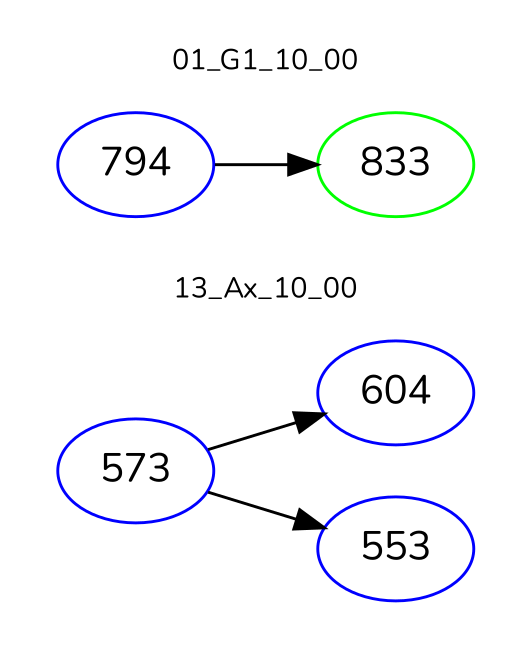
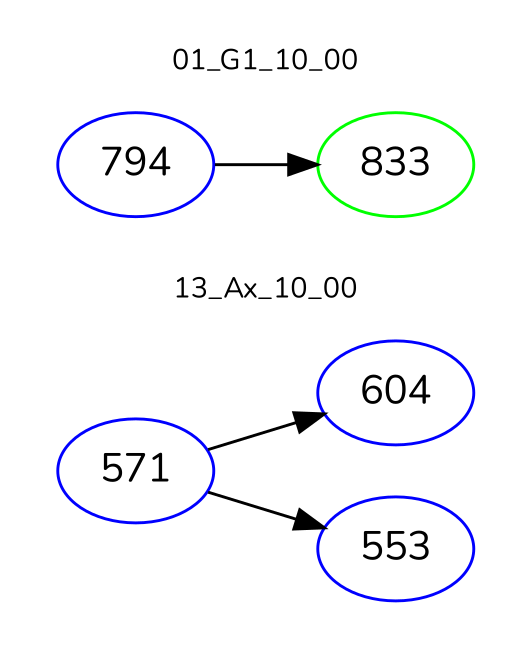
(136, 471) -> (136, 471)
